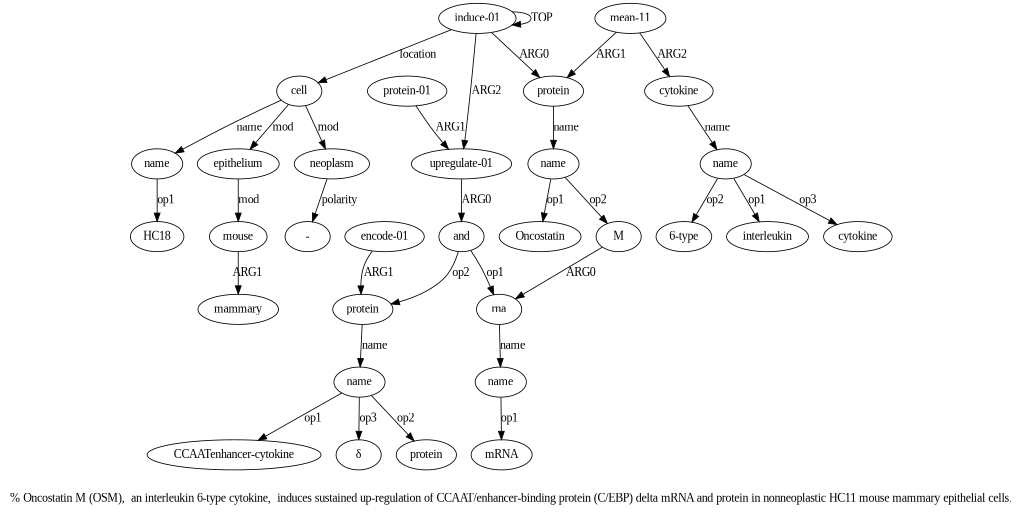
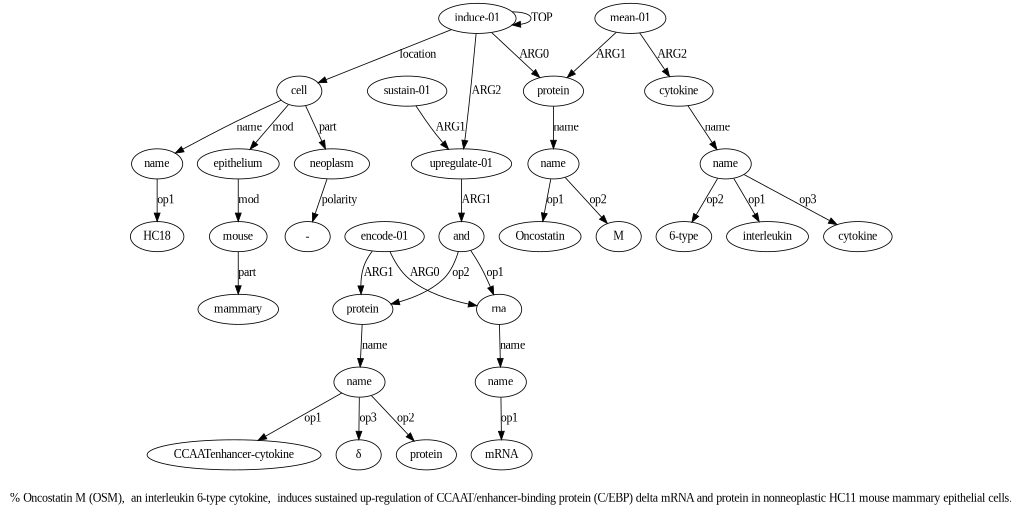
(630, 18) -> (630, 18)
(407, 91) -> (407, 91)
(328, 128) -> (328, 128)
(477, 200) -> (477, 200)
(563, 271) -> (420, 286)
(247, 273) -> (247, 273)
